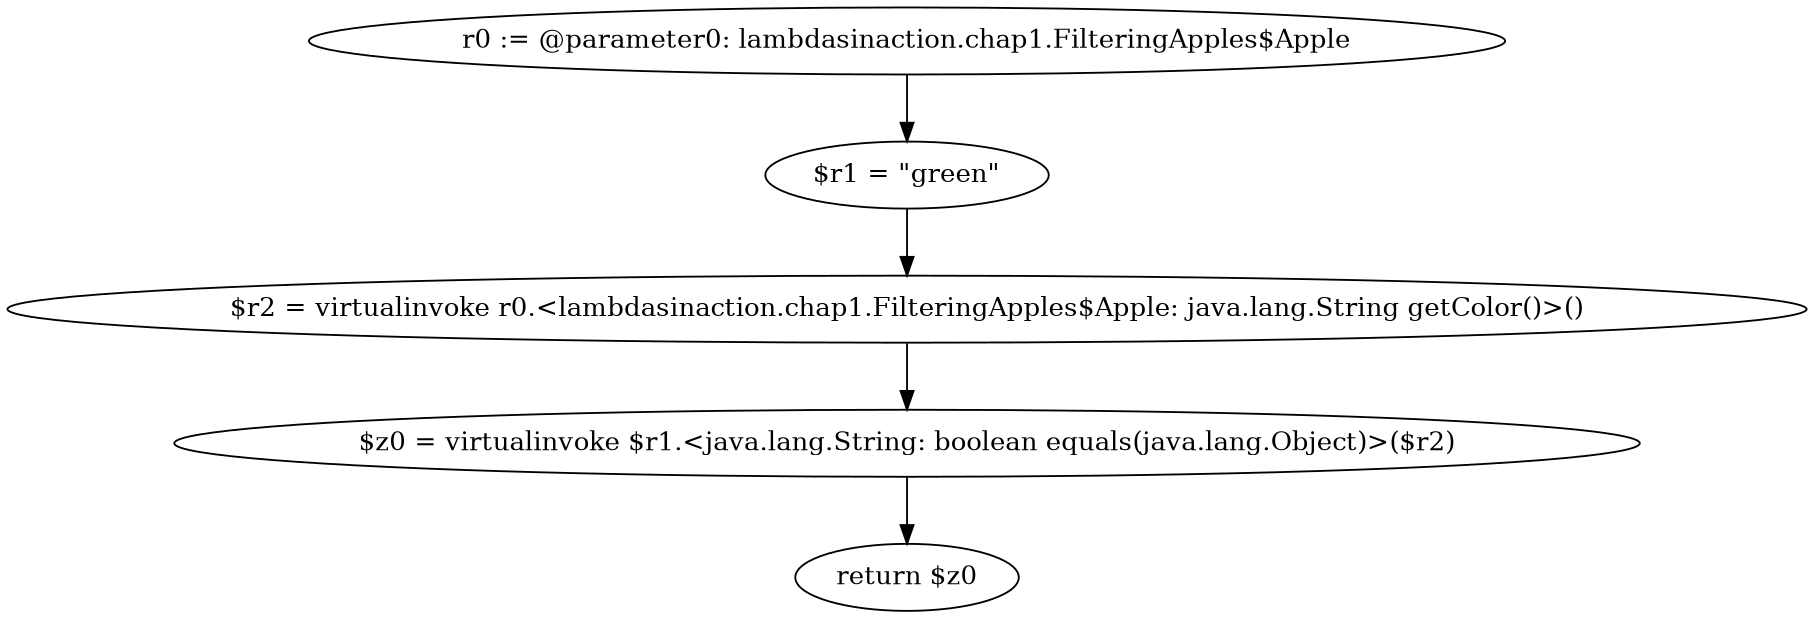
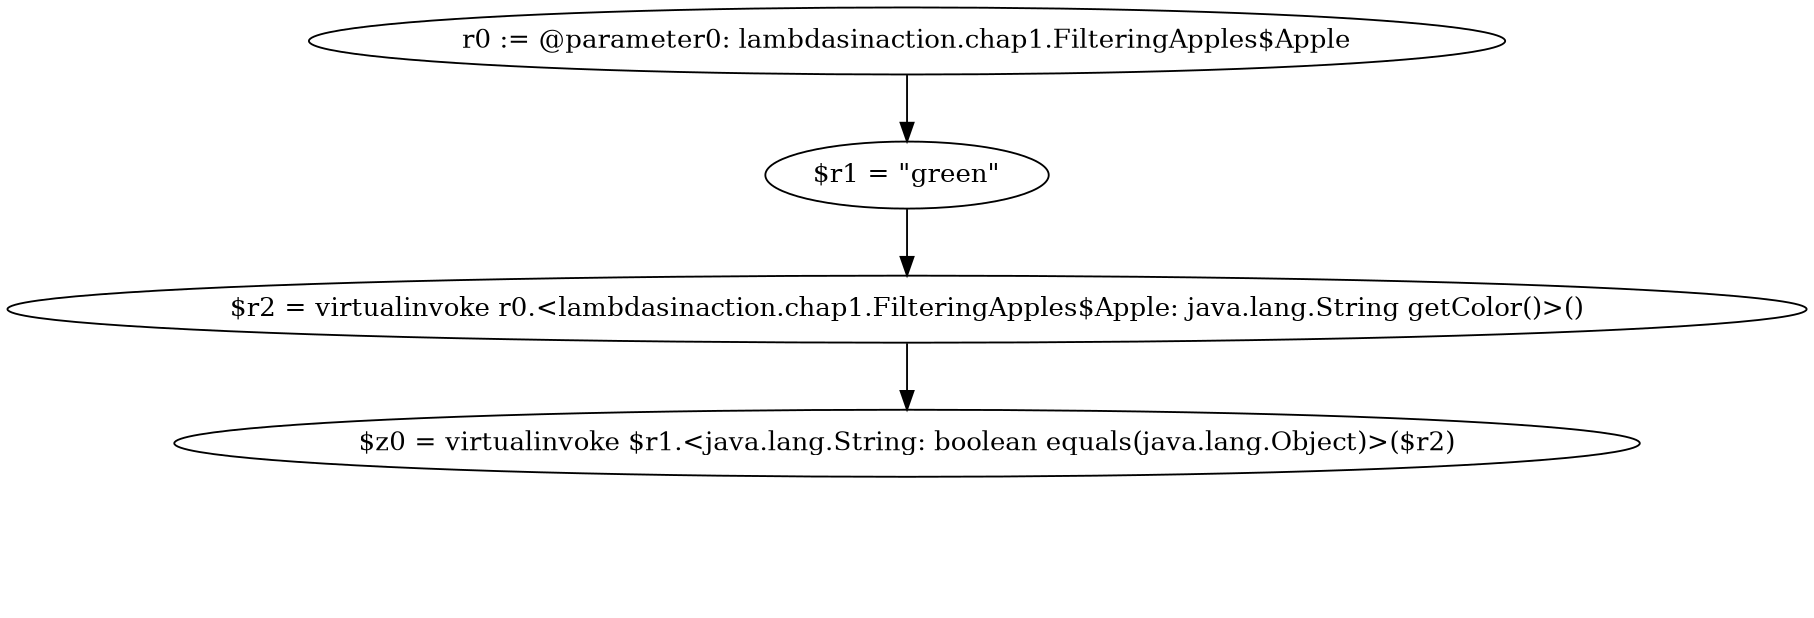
(907, 577) -> none
